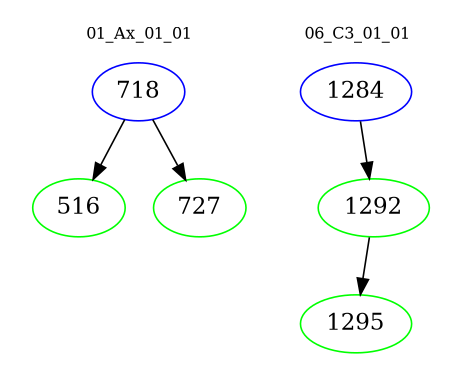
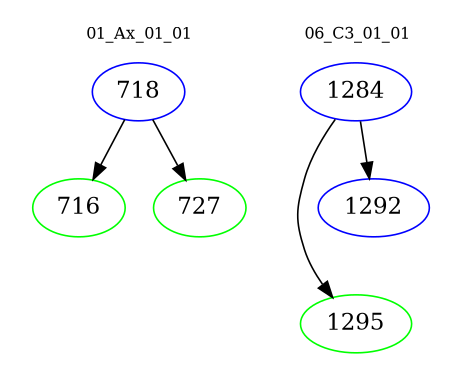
(79, 208) -> (79, 208)
(374, 208) -> (374, 208)
(366, 258) -> (299, 200)
